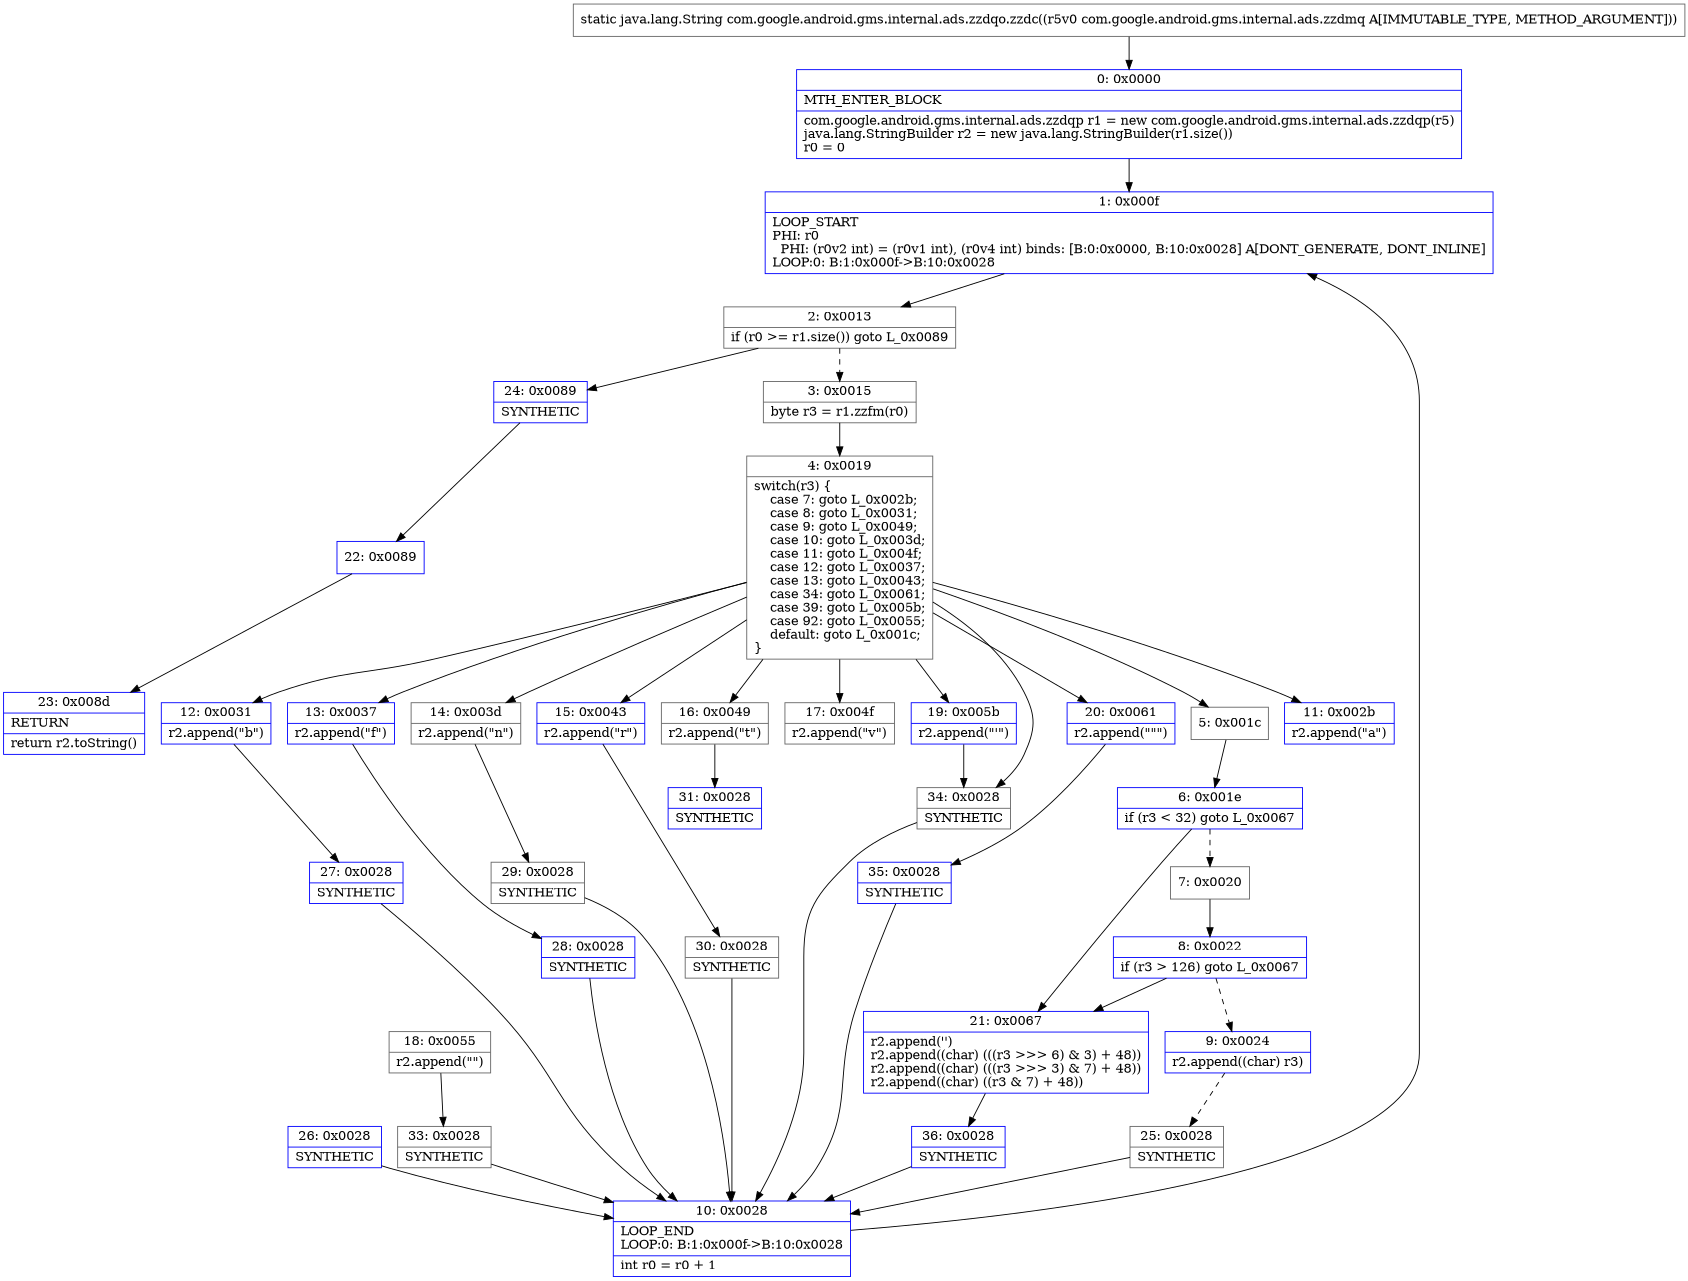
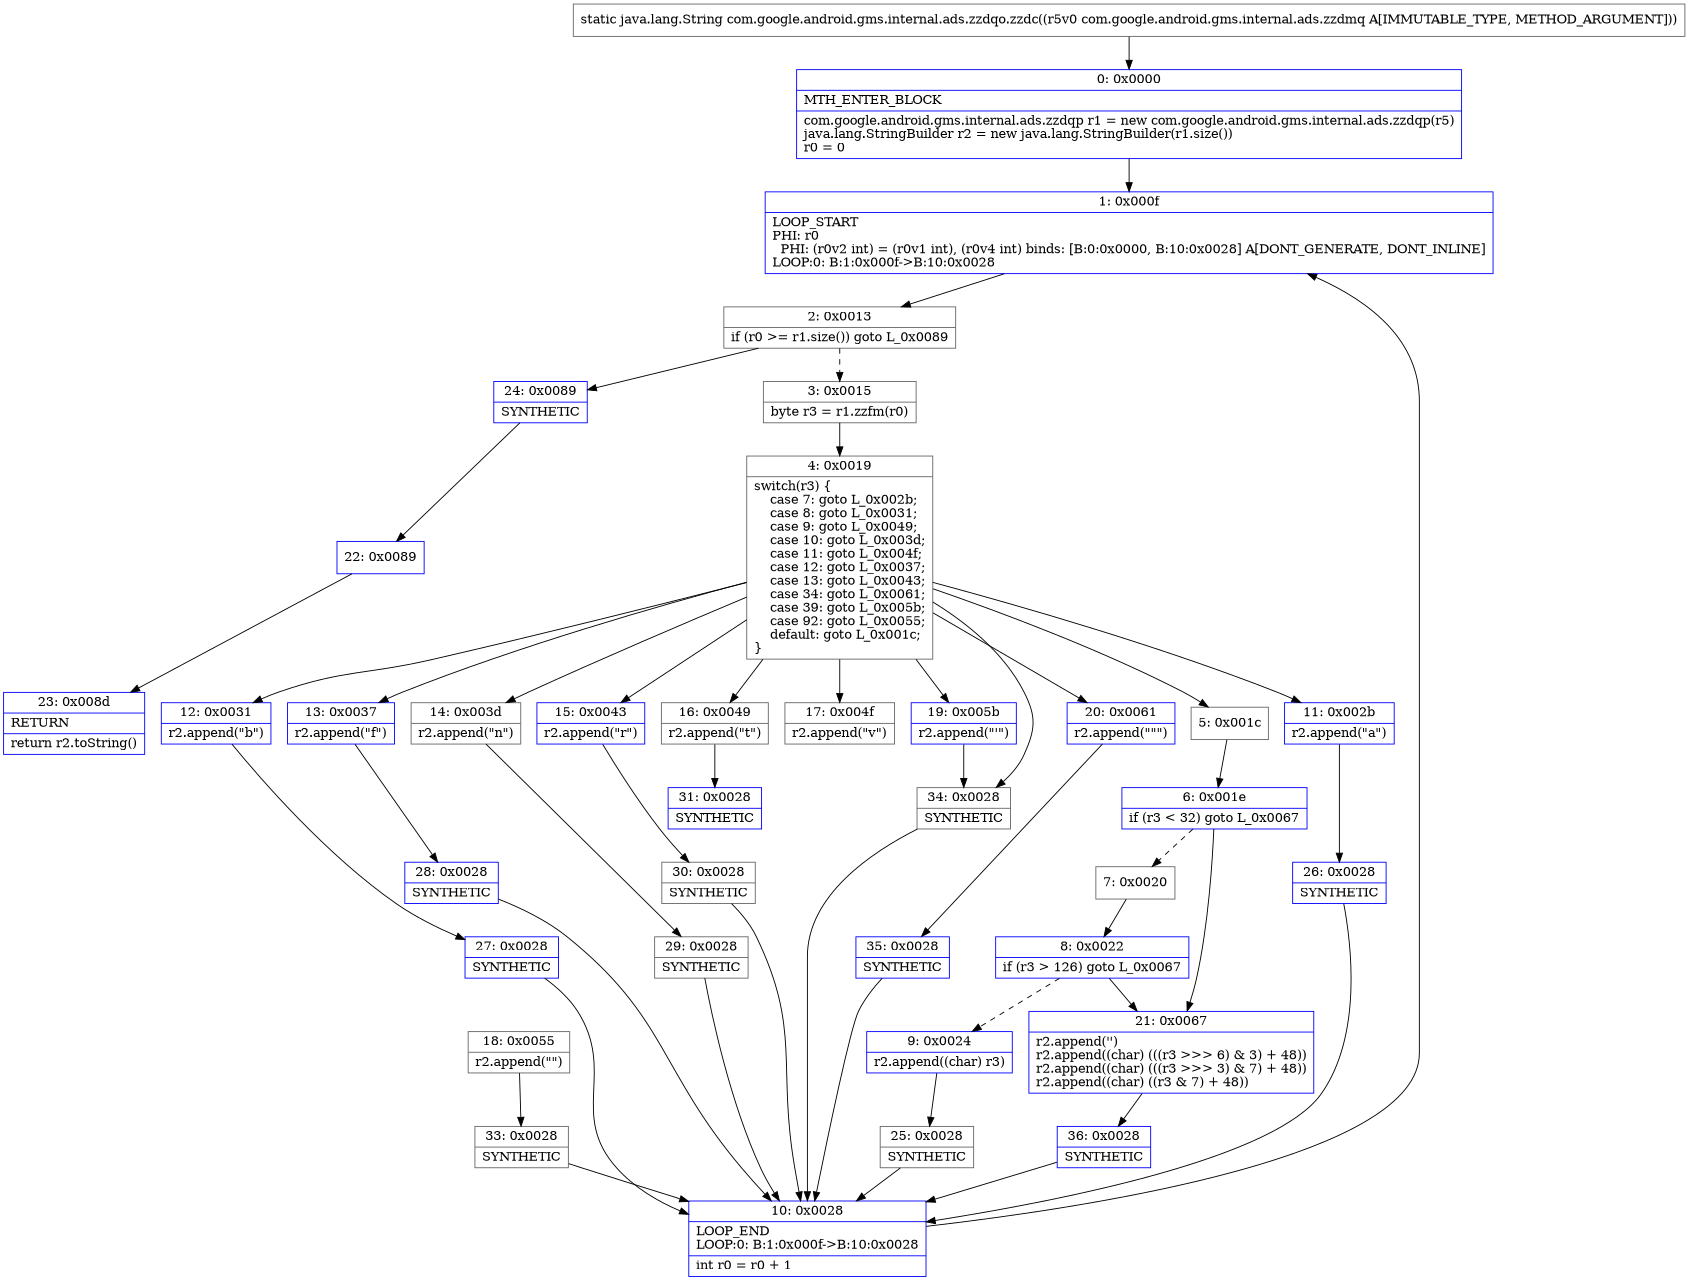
none -> (1339, 799)
(1210, 1096) -> (934, 1095)
